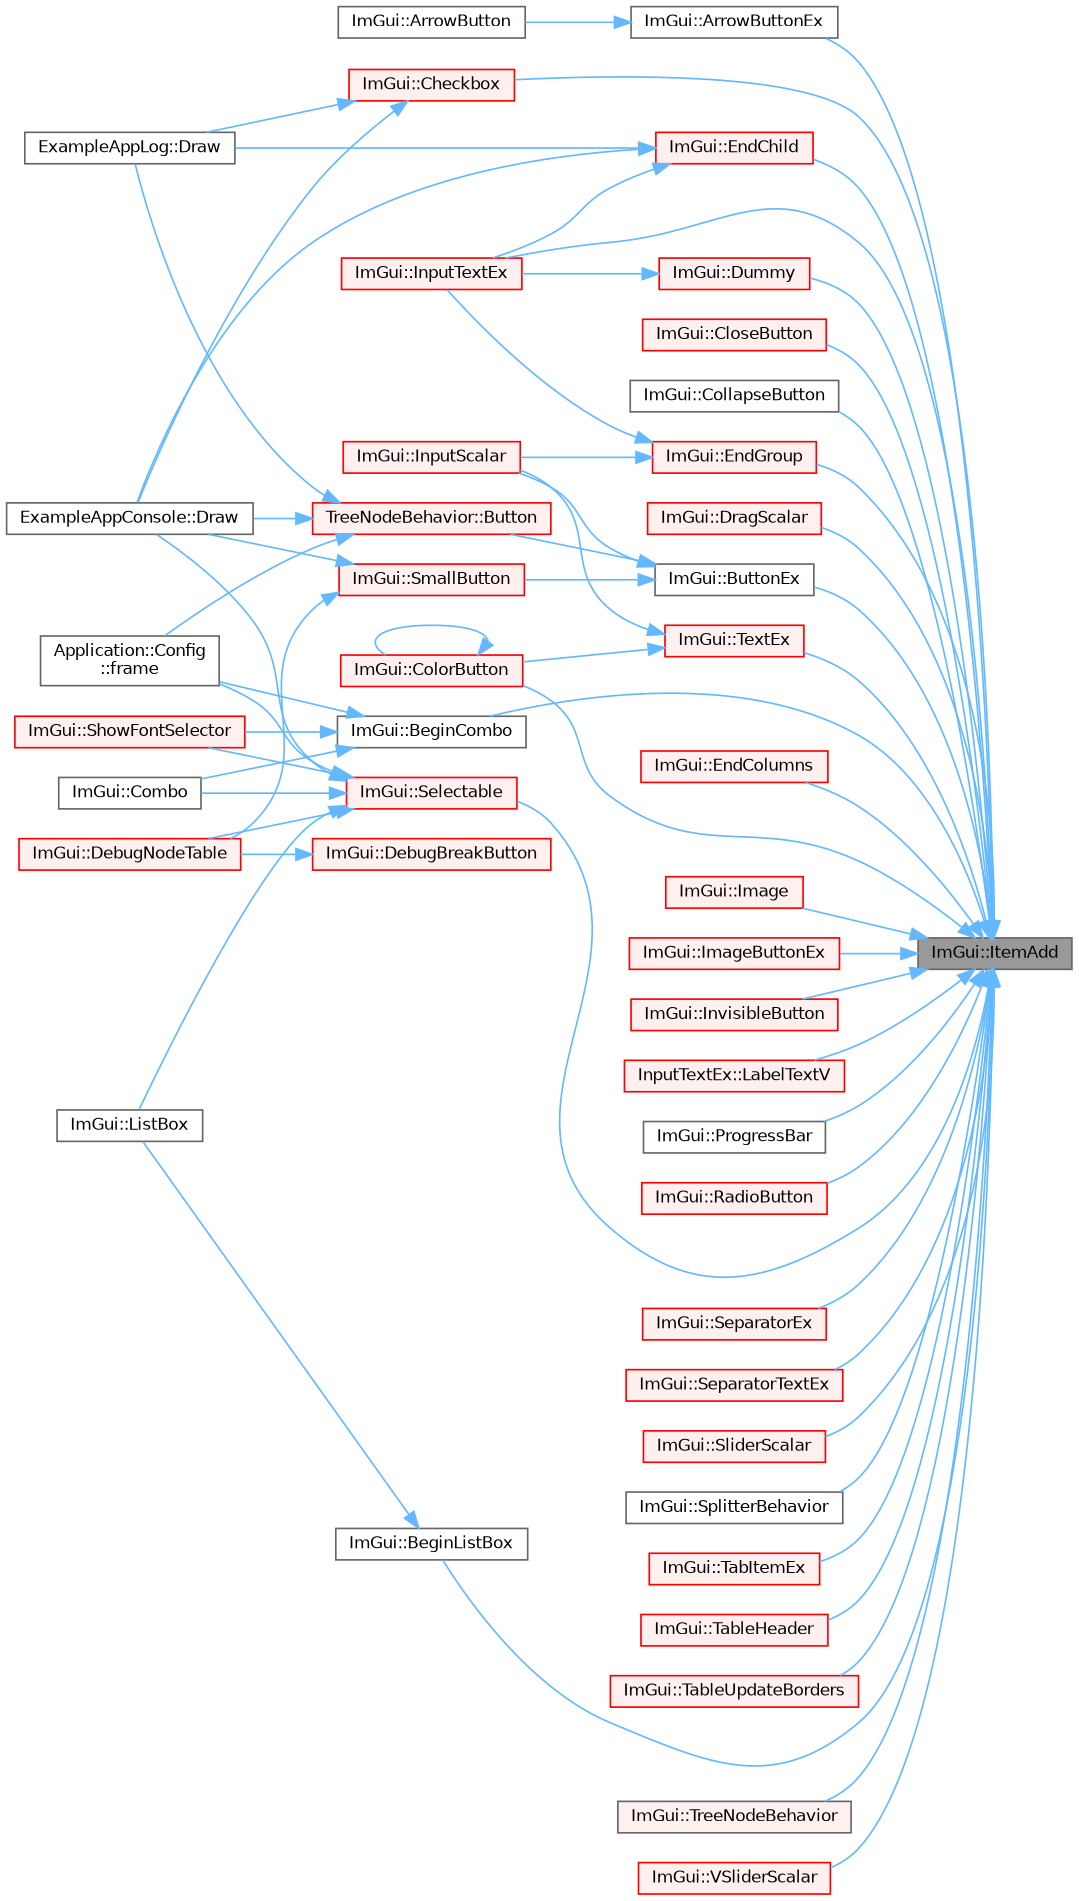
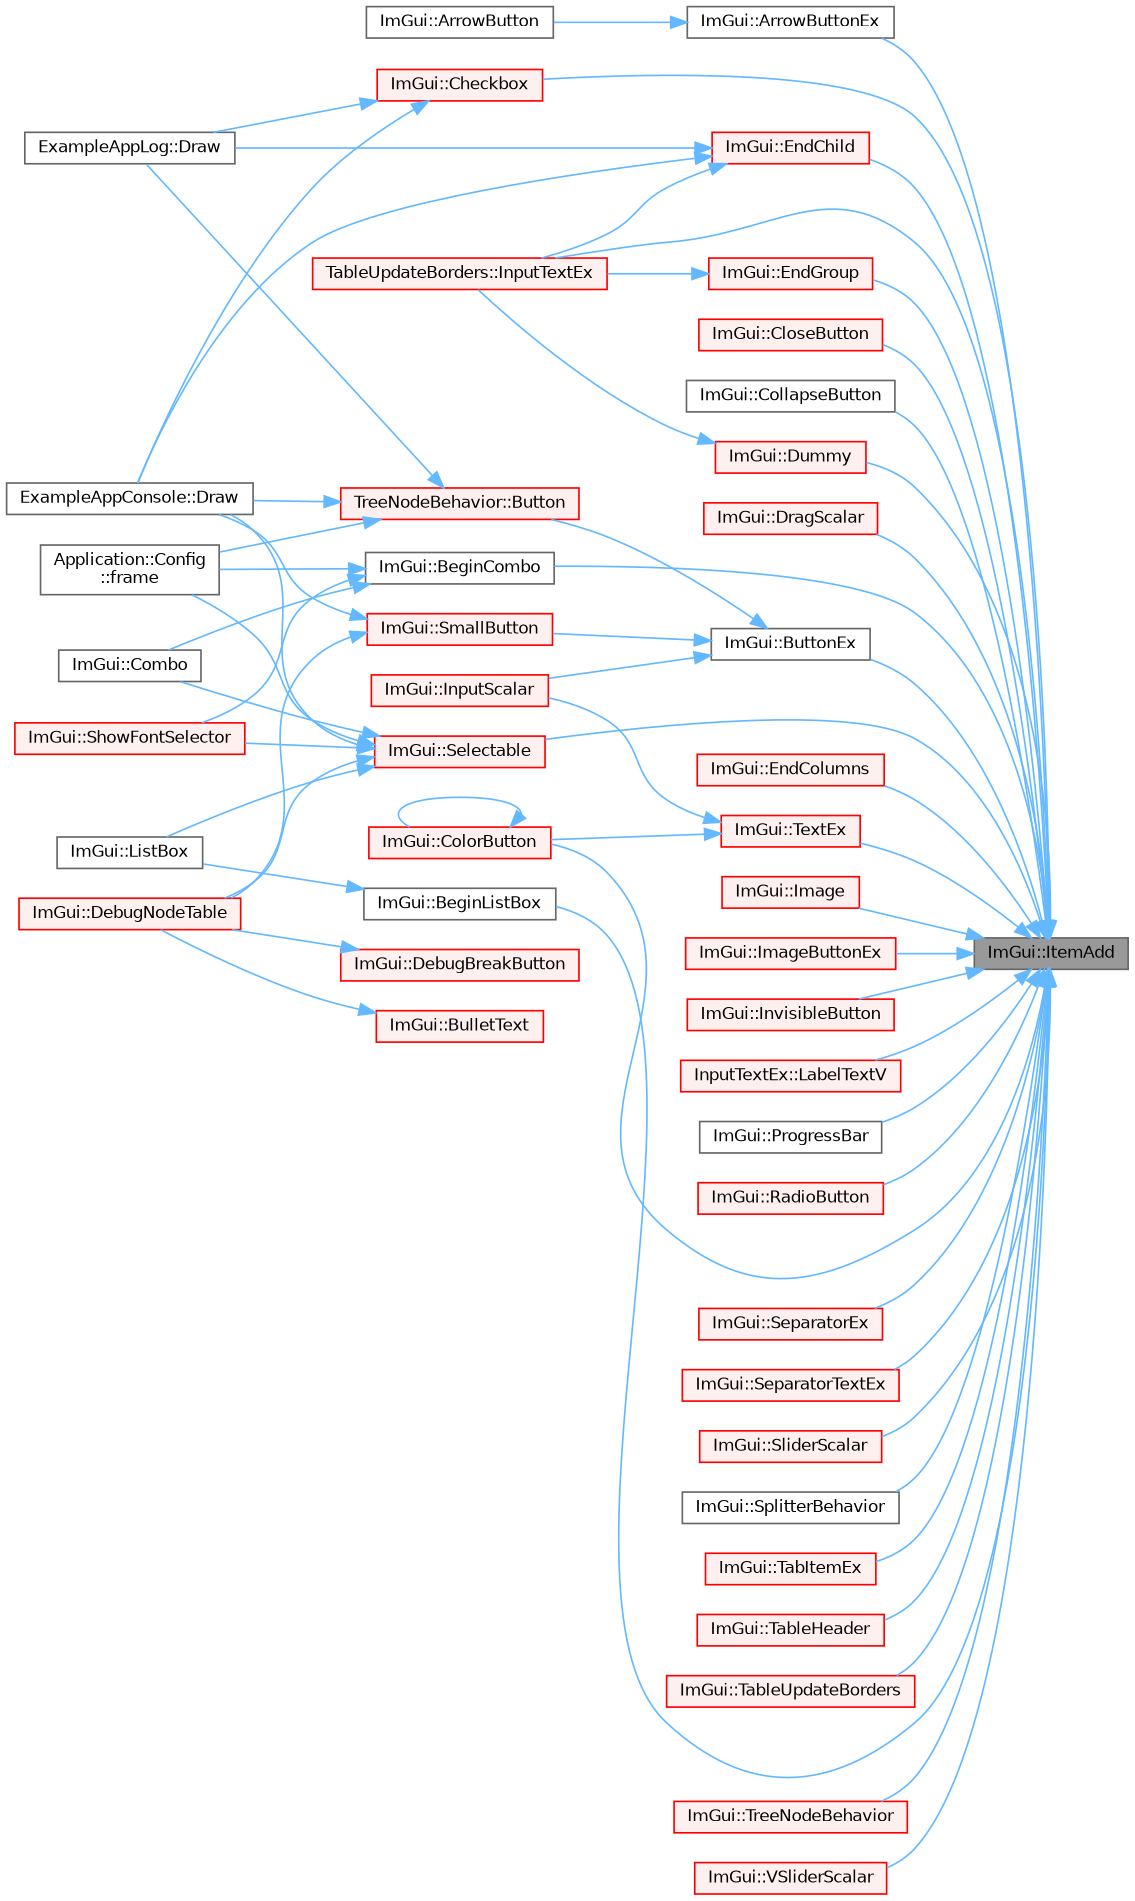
(432, 274) -> (460, 274)
(578, 457) -> none
none -> (460, 1026)
(734, 1817) -> (791, 1817)
